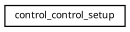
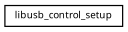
(65, 16) -> (64, 16)
